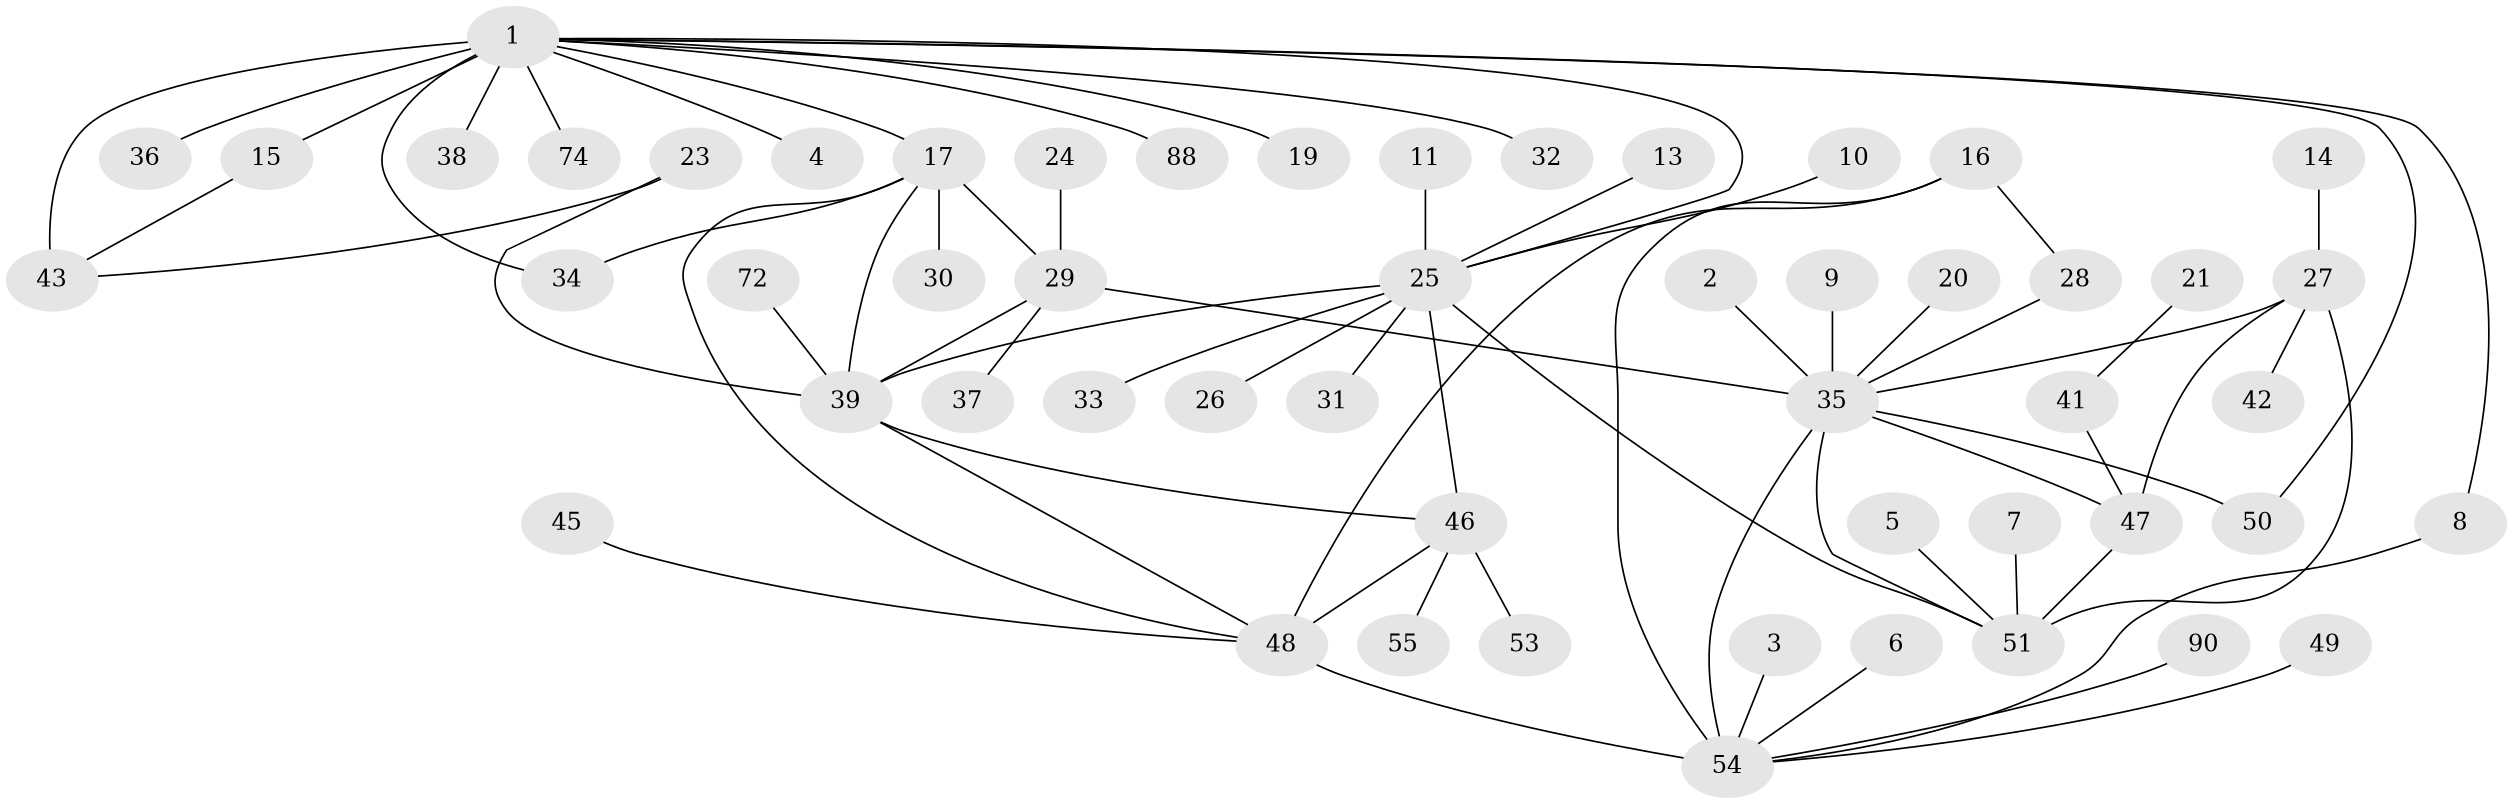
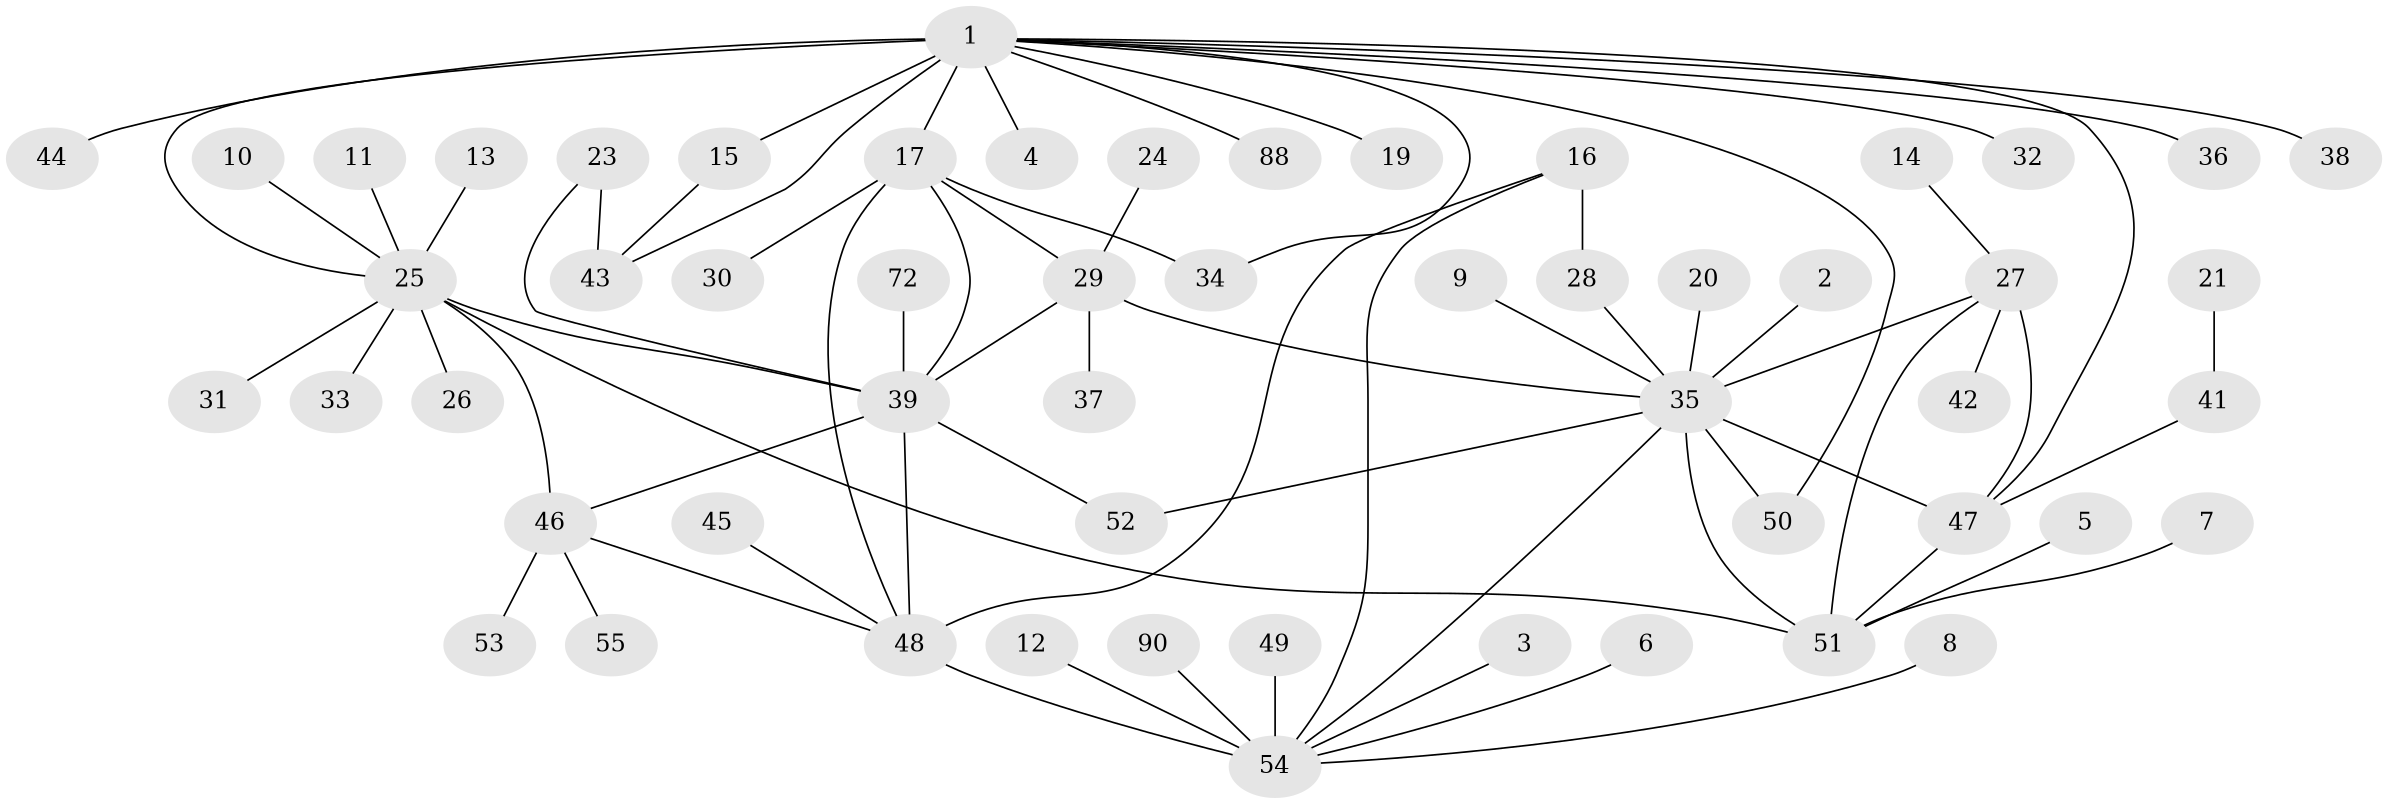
(1683, 65) -> (2095, 136)
(574, 159) -> (52, 159)
none -> (1121, 524)
none -> (1032, 645)
